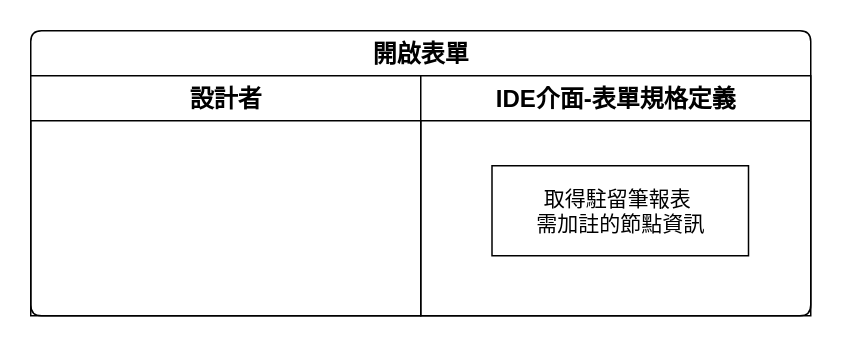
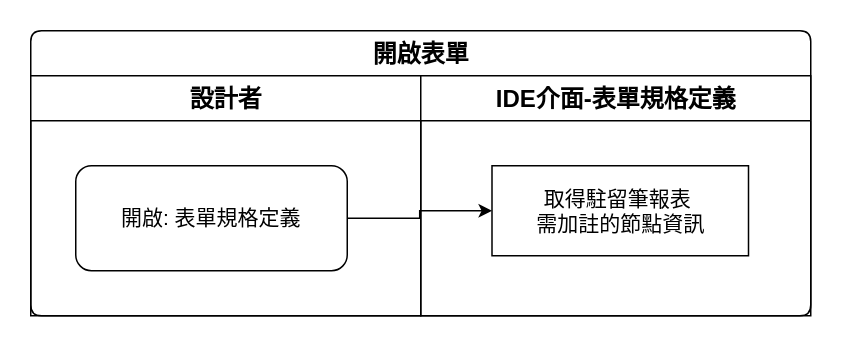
none -> (212, 218)
none -> (381, 218)
